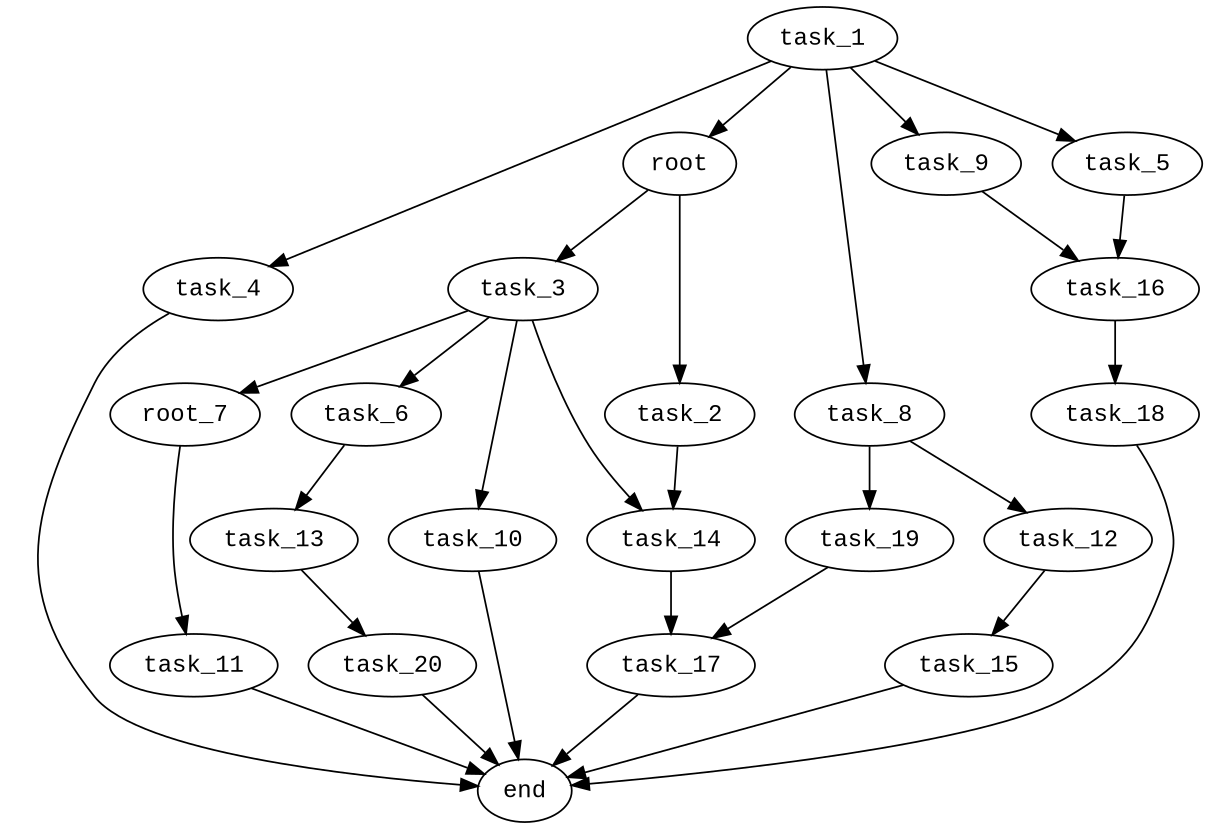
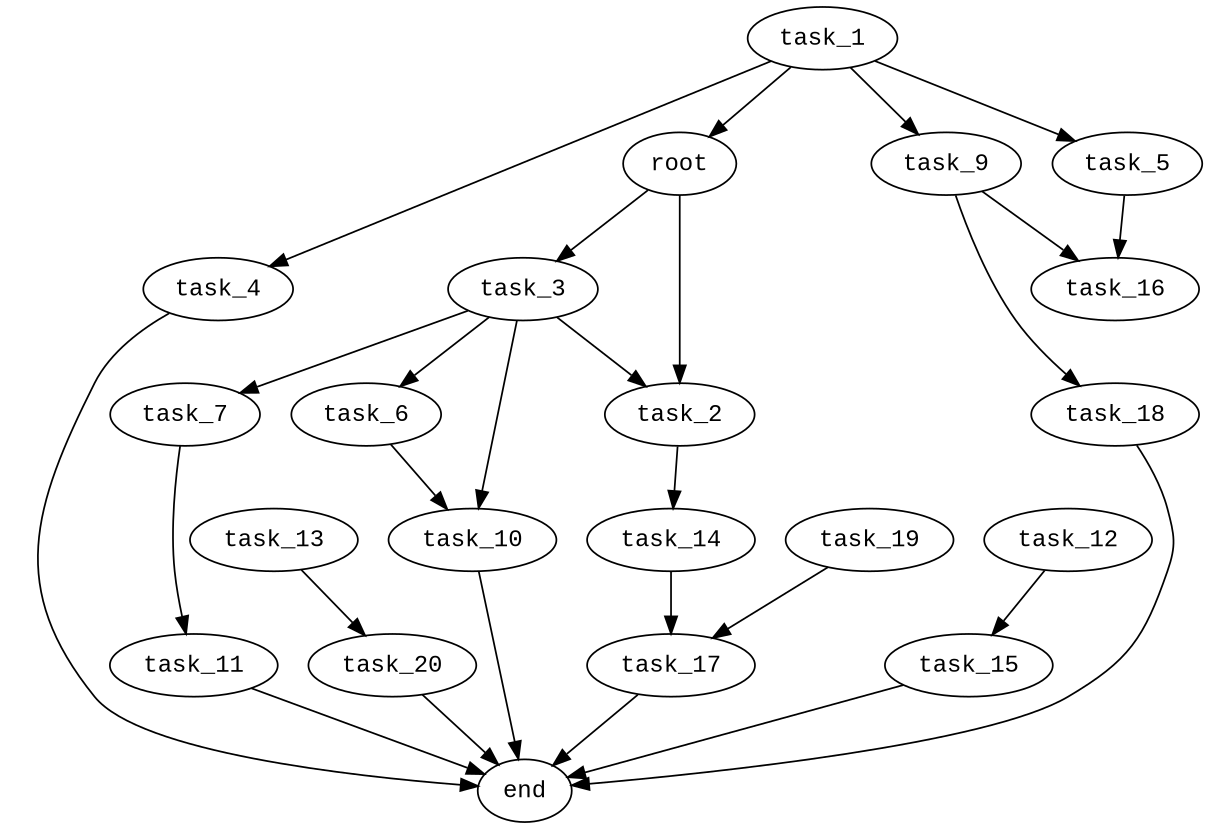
(1115, 343) -> (998, 293)
(571, 414) -> (594, 346)
(185, 415) -> (185, 415)
(870, 415) -> none
(325, 470) -> (413, 470)
